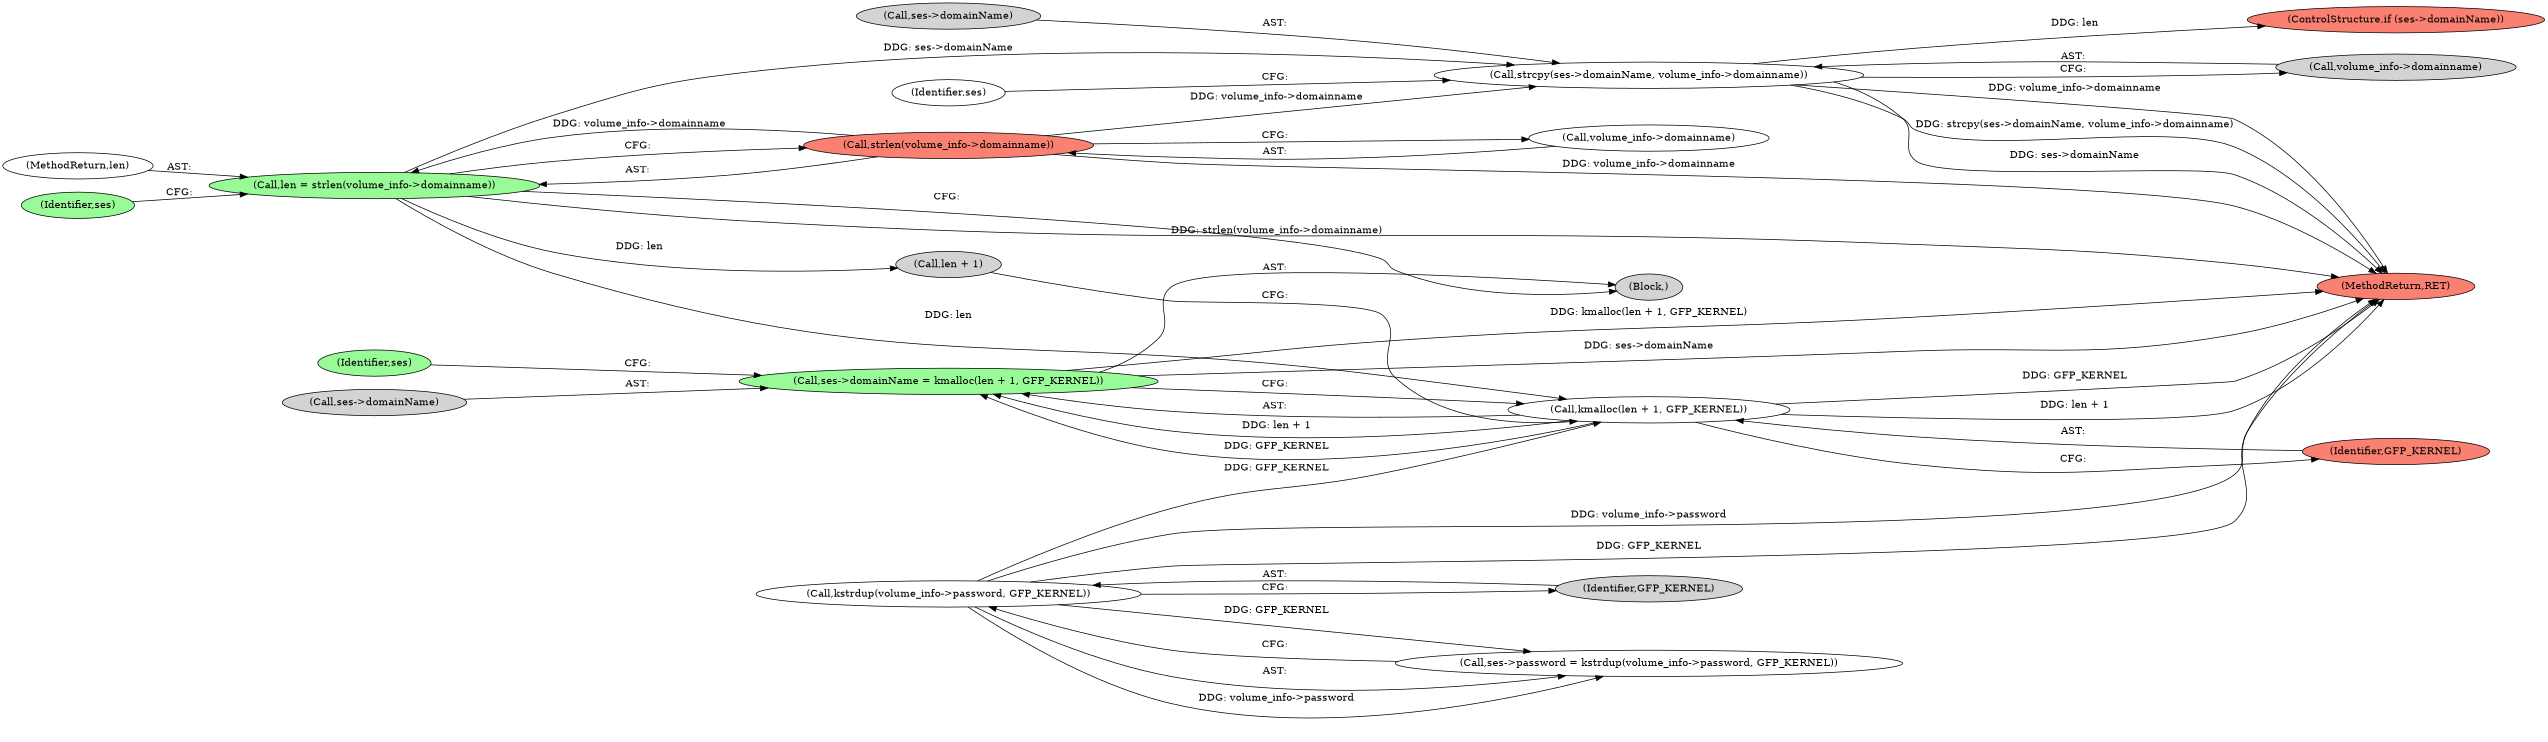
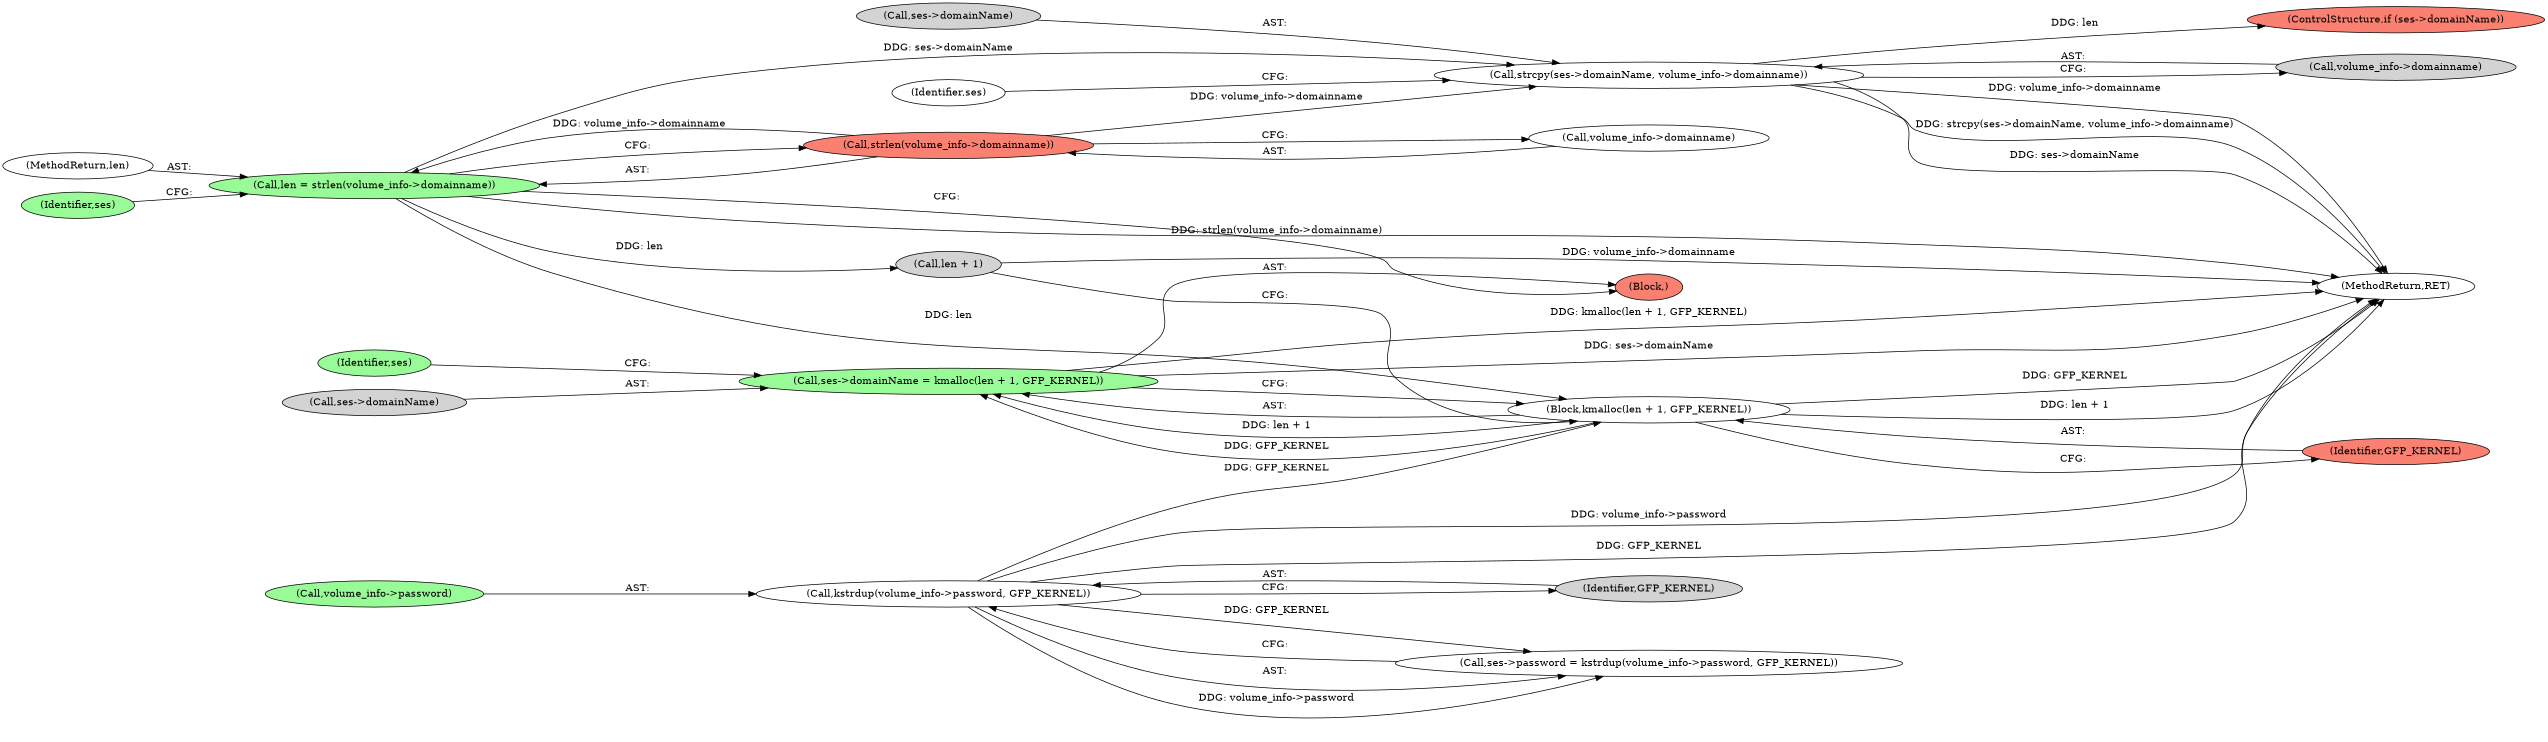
(1719, 177) -> (1657, 261)
(2396, 286) -> (2396, 286)
(1649, 287) -> (1649, 287)
(1649, 410) -> (1649, 410)
none -> (374, 594)
